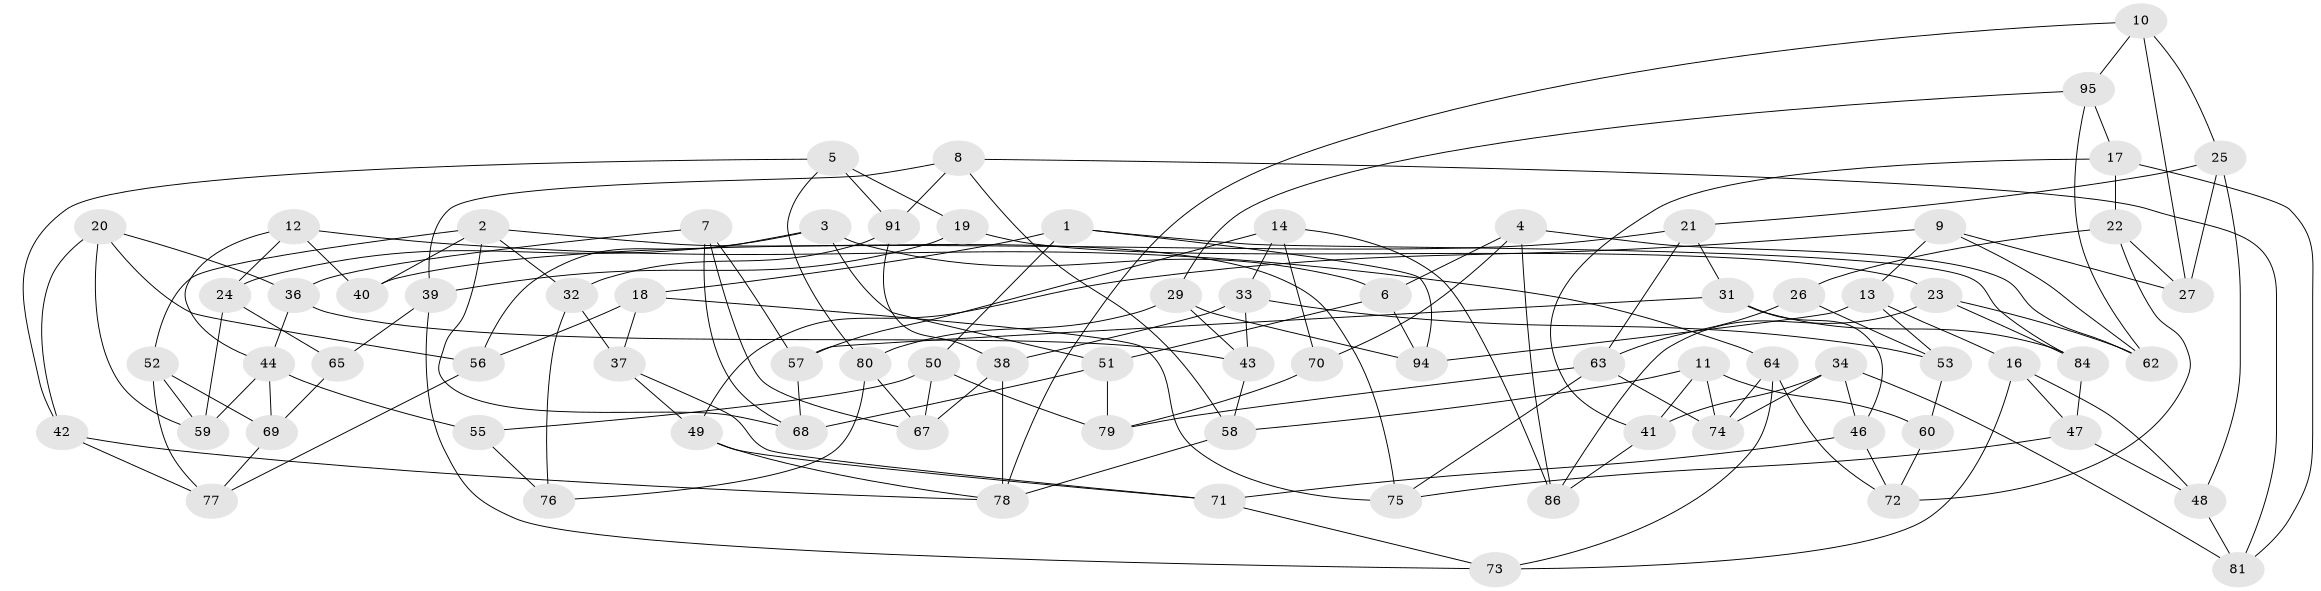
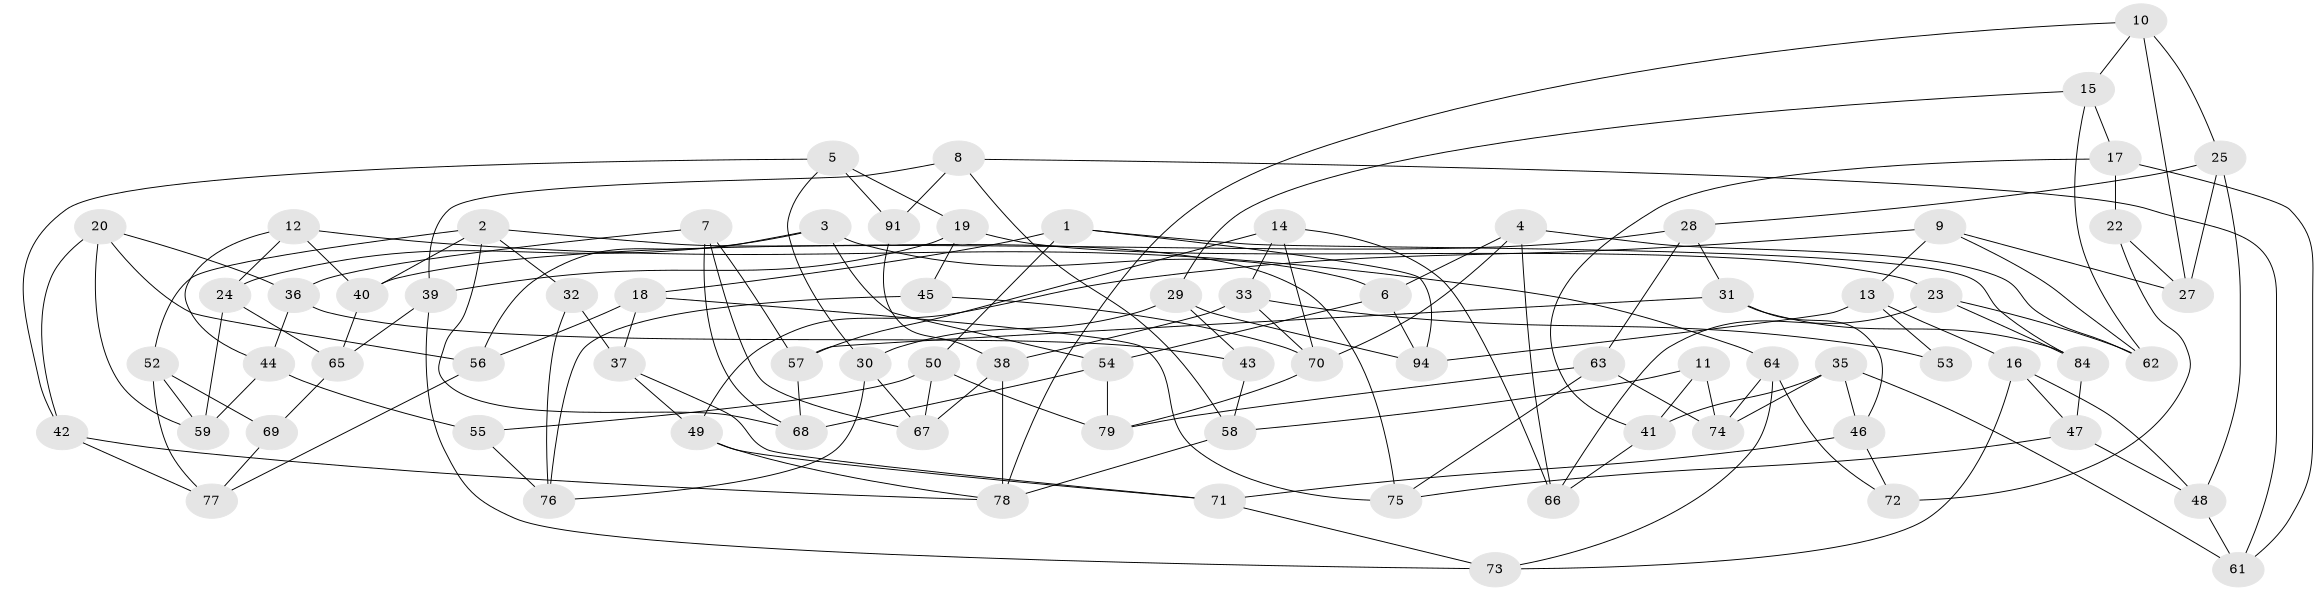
(2089, 90) -> (2089, 90)
(1690, 227) -> (1690, 227)
(740, 261) -> none
none -> (926, 295)
(1799, 295) -> none
none -> (350, 329)
(1247, 336) -> (1290, 339)
(865, 364) -> (865, 364)
(1107, 364) -> (1107, 364)
(1841, 364) -> (1841, 364)
(270, 398) -> none
(1928, 433) -> none
(1553, 501) -> (1553, 501)
(2238, 570) -> (2238, 570)
